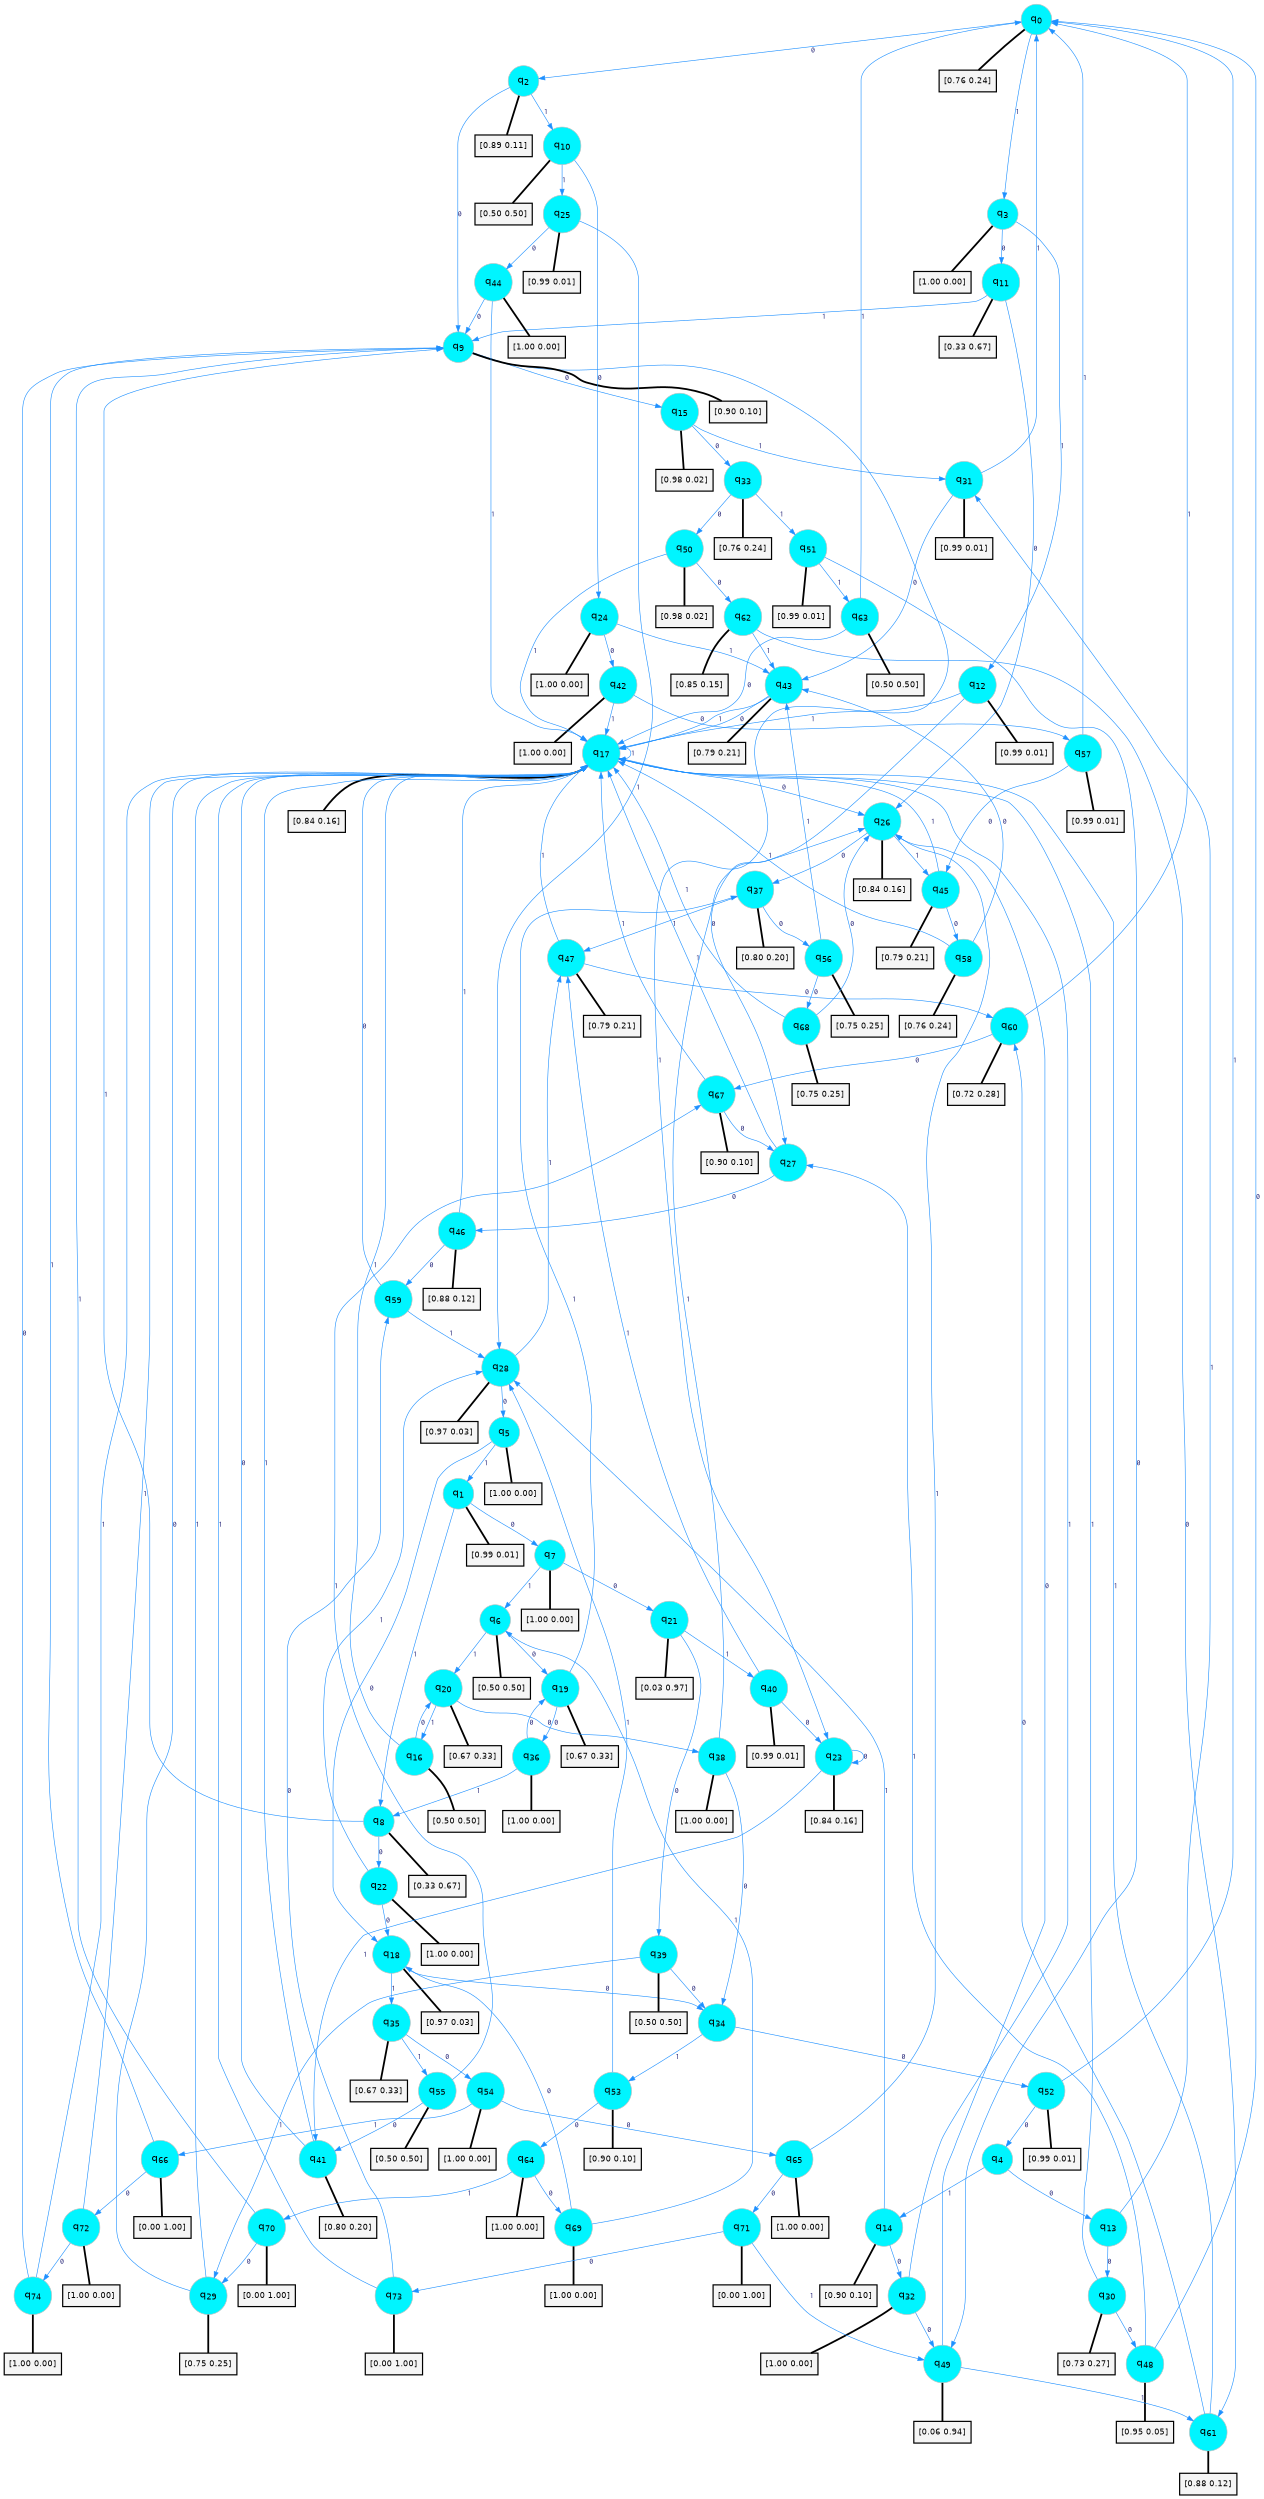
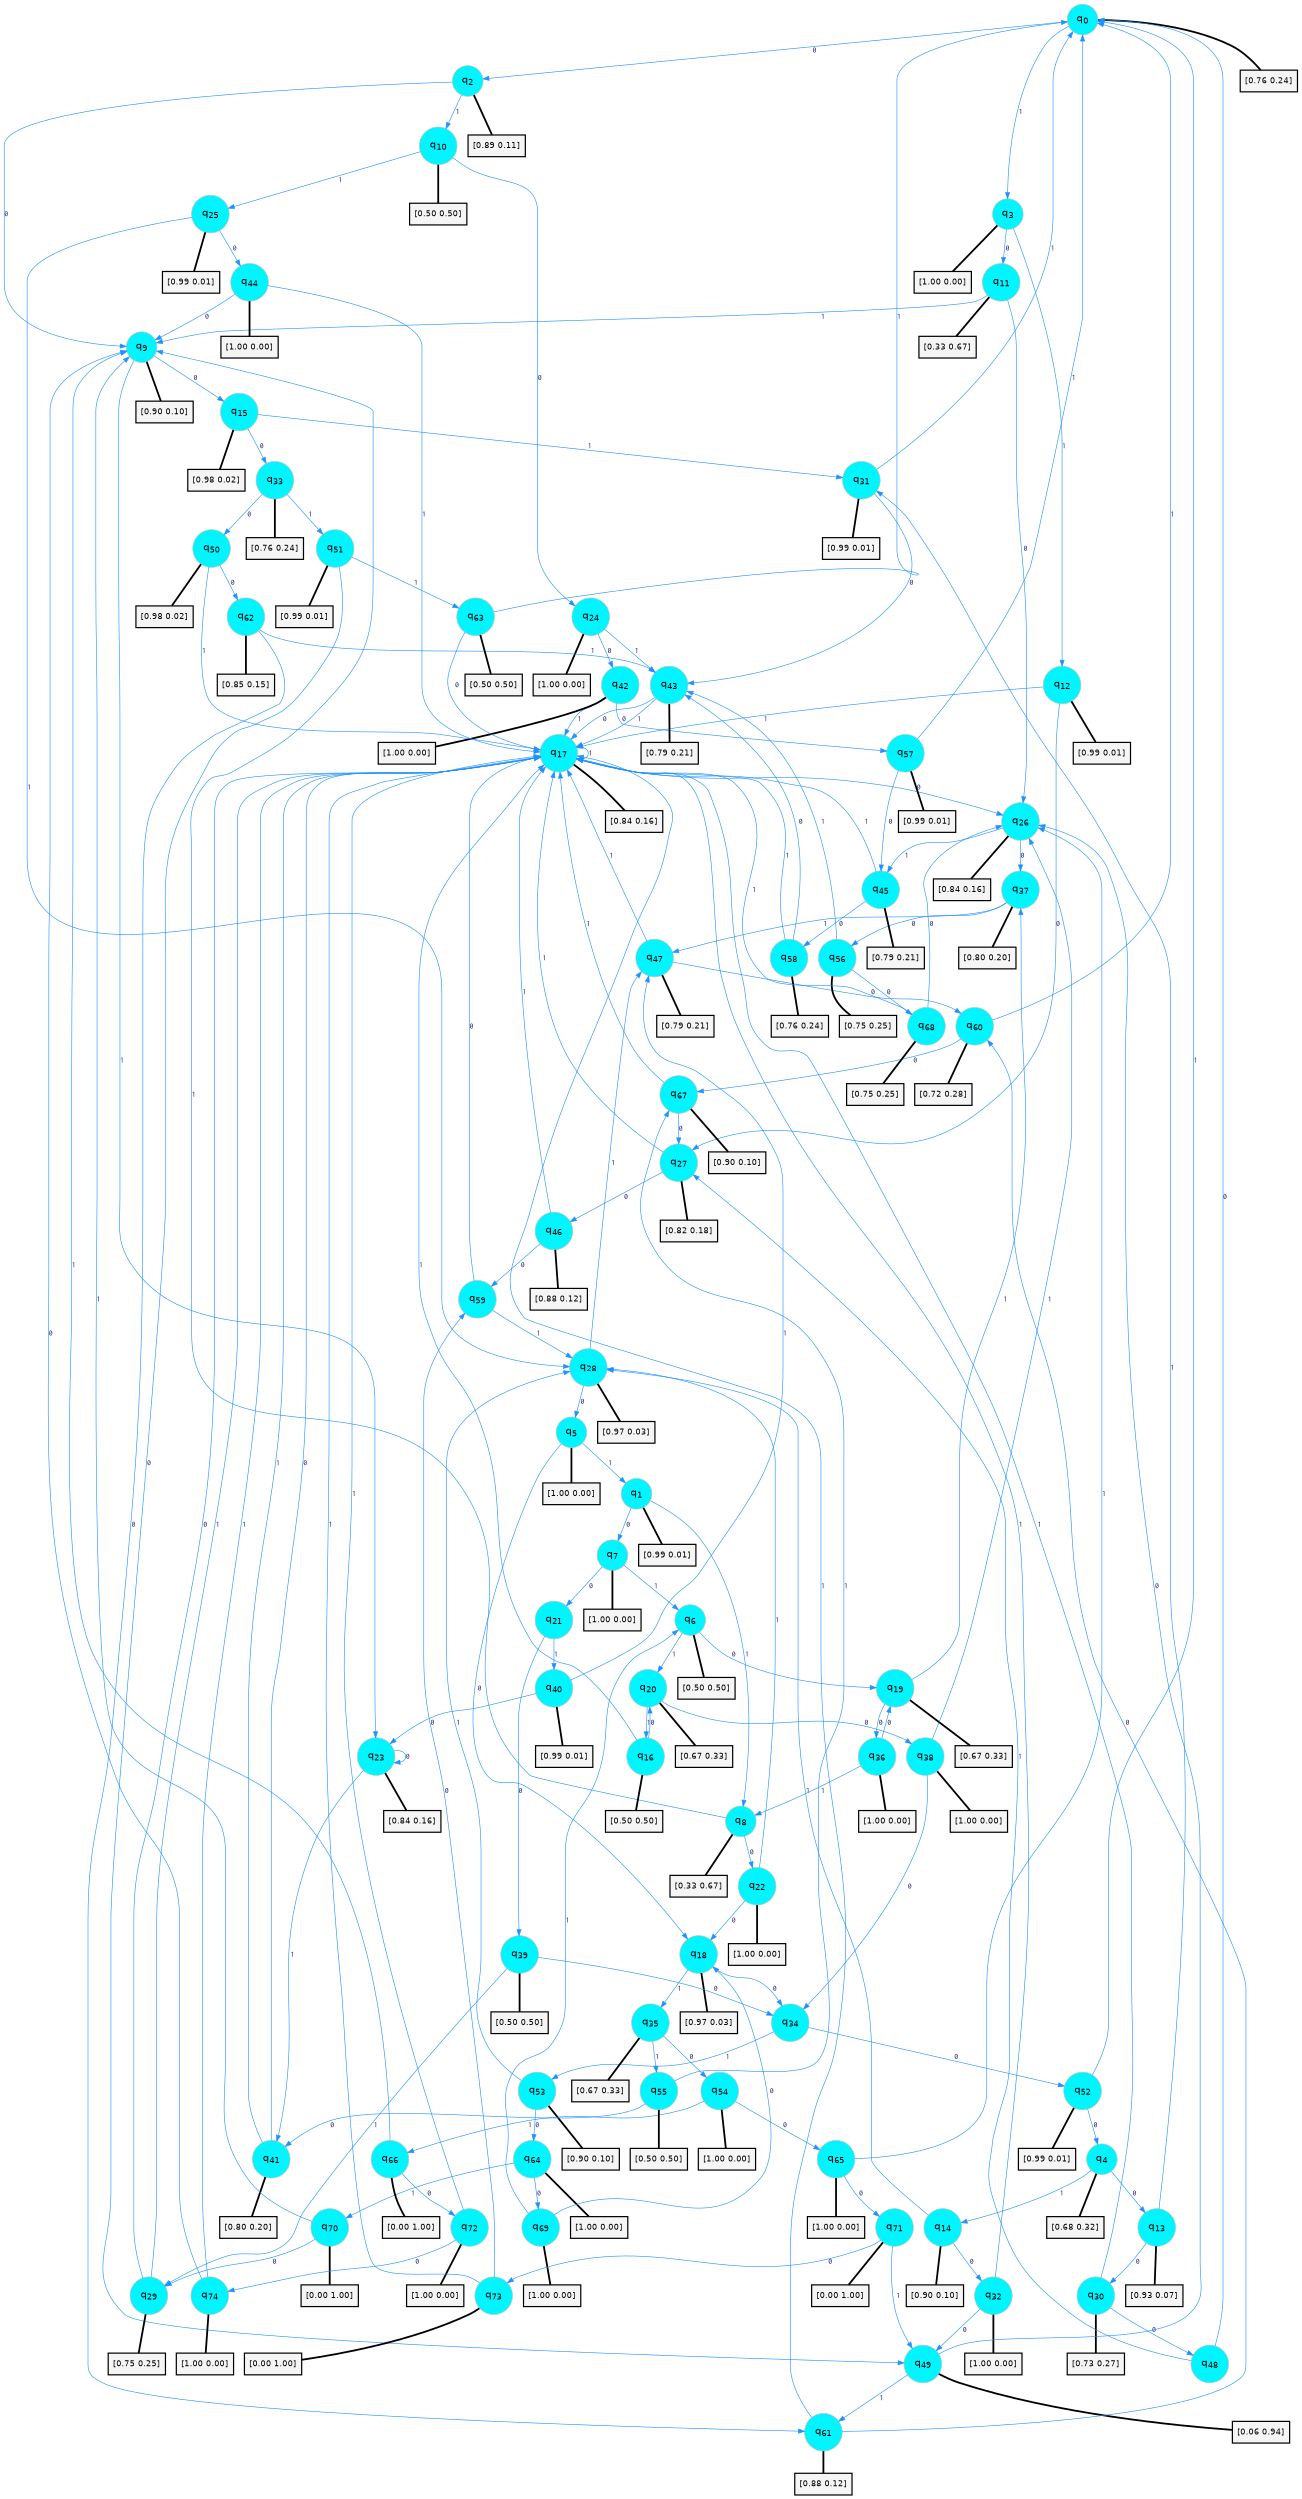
none -> (689, 1231)
(665, 1688) -> none
none -> (1075, 2227)
none -> (1154, 2296)
(1145, 2432) -> none
